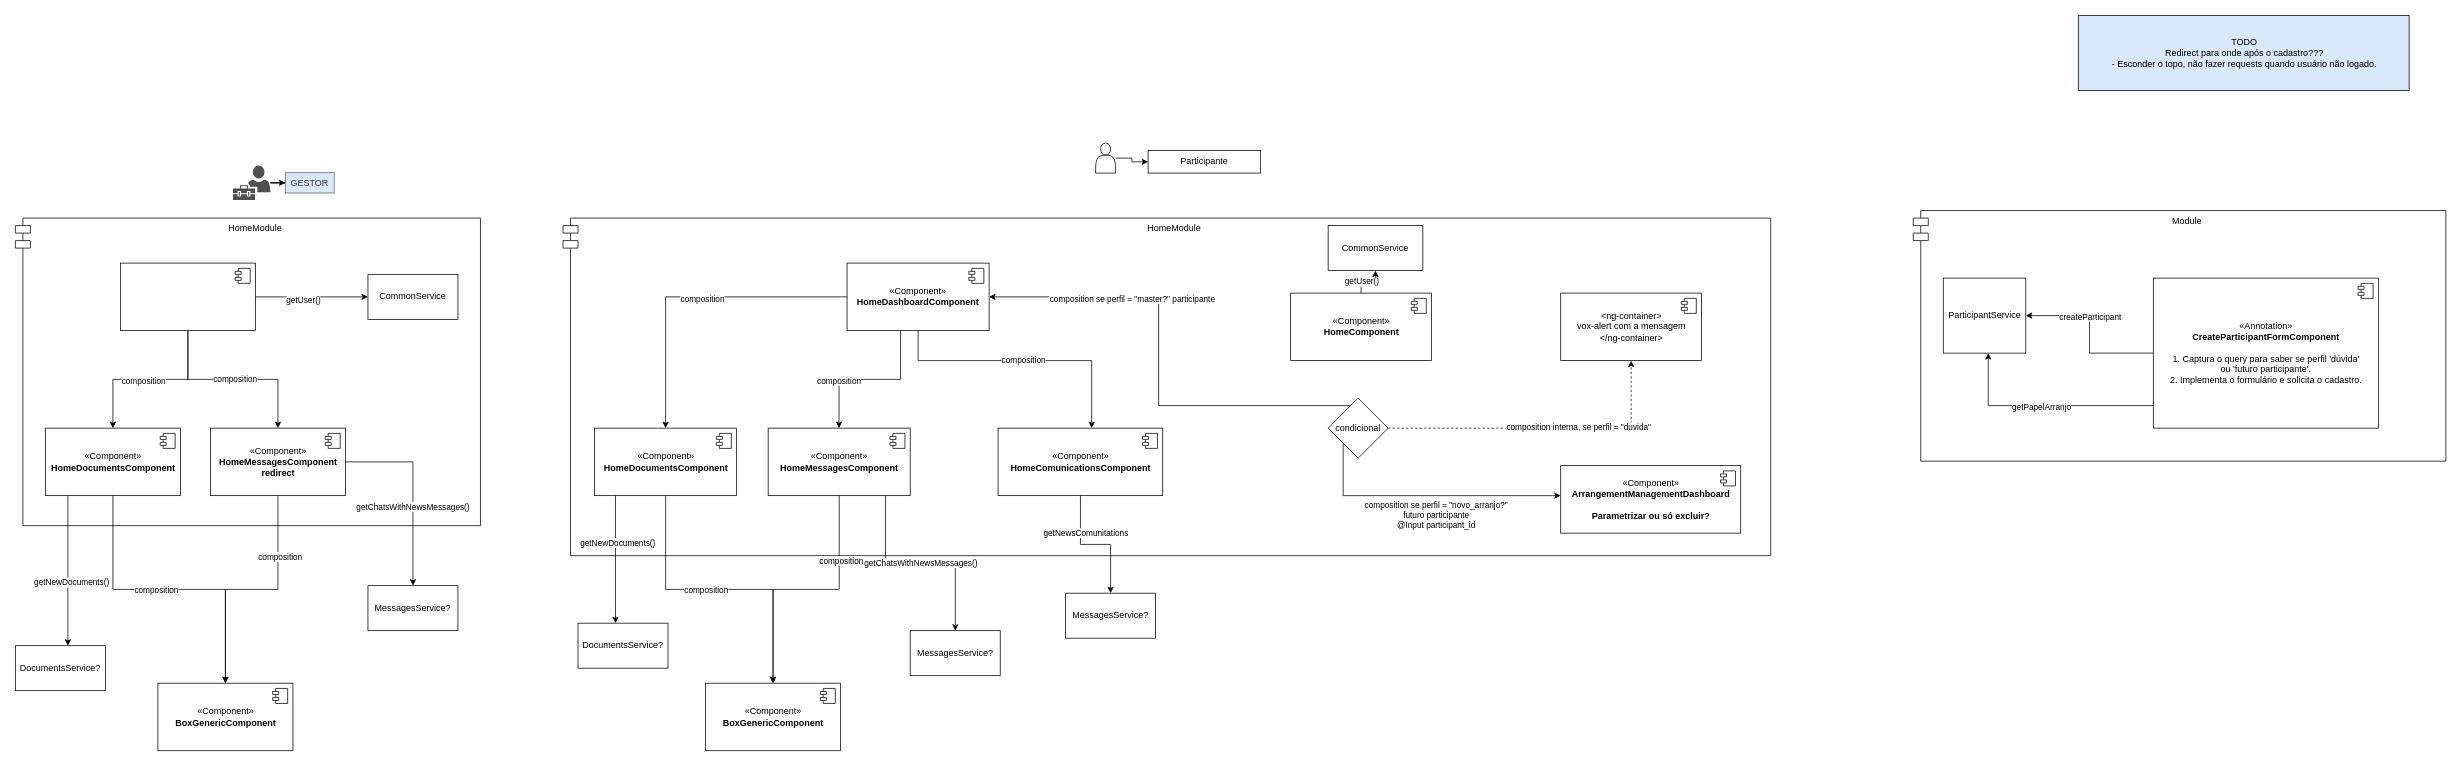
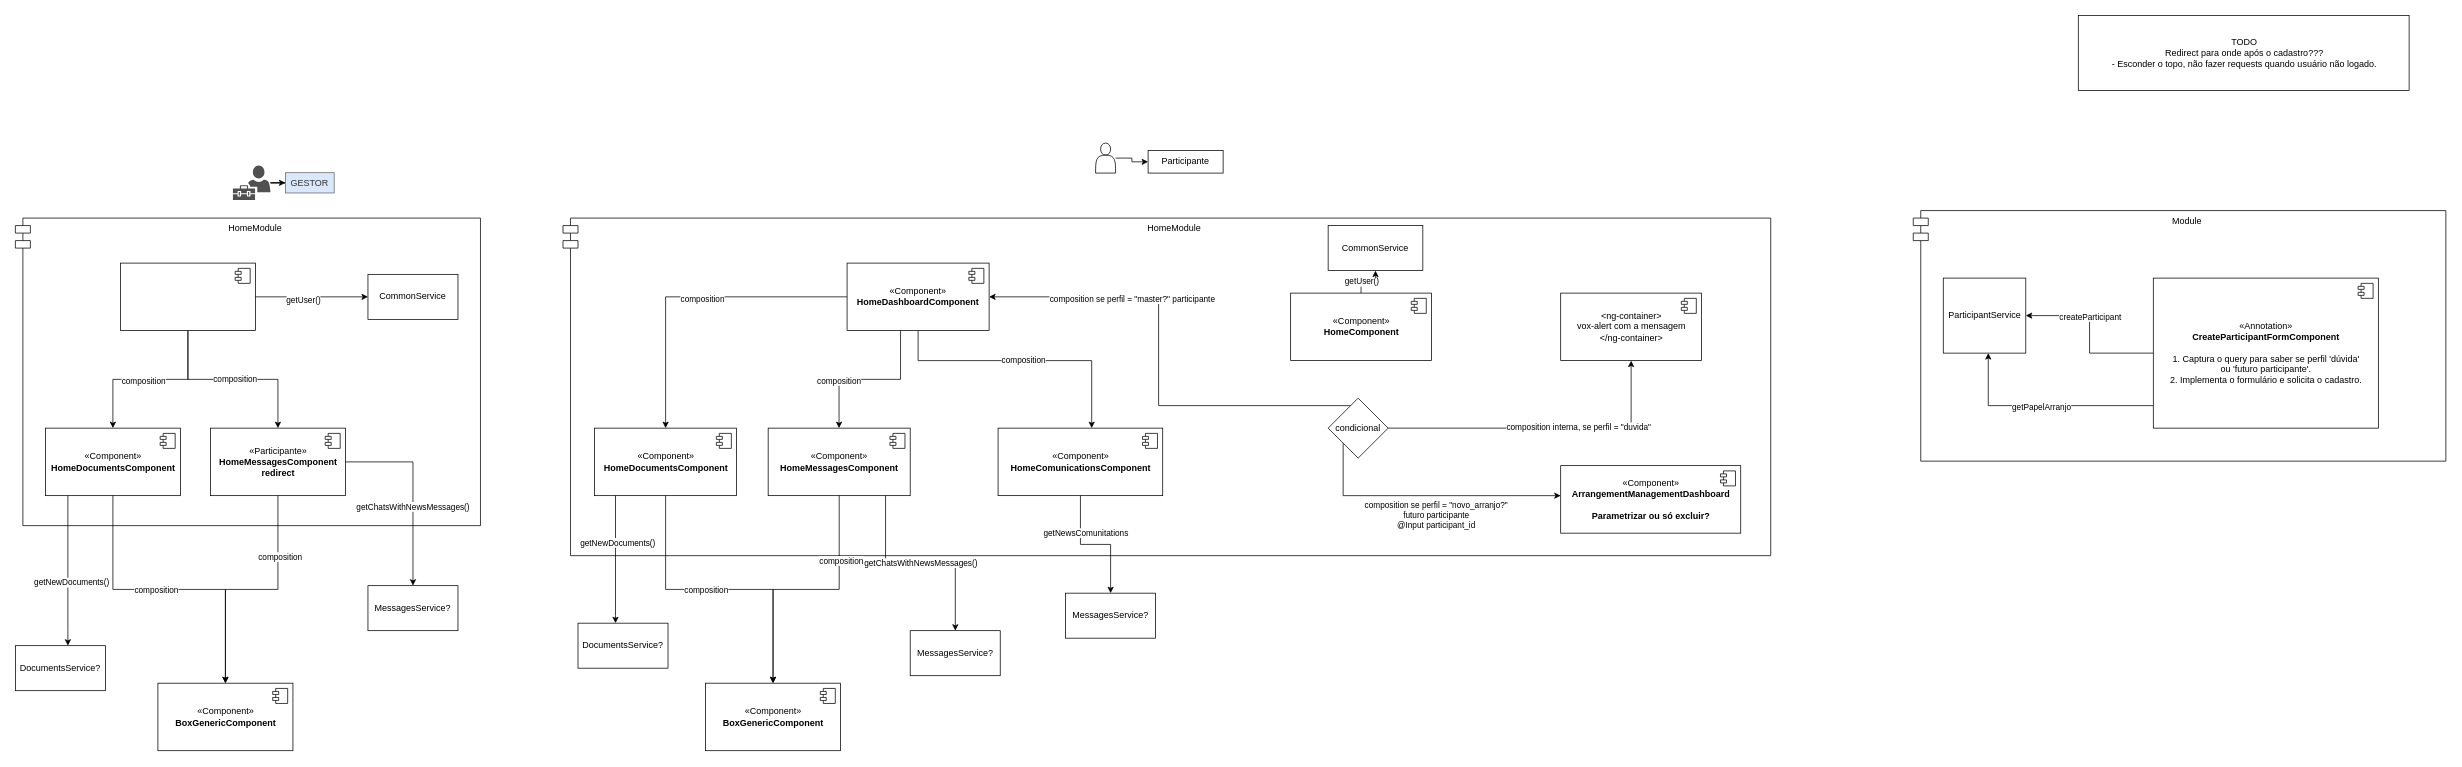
(2243, 53) -> (2243, 53)
(1204, 162) -> (1185, 162)
(1447, 428) -> (1447, 428)
(278, 462) -> (278, 462)
